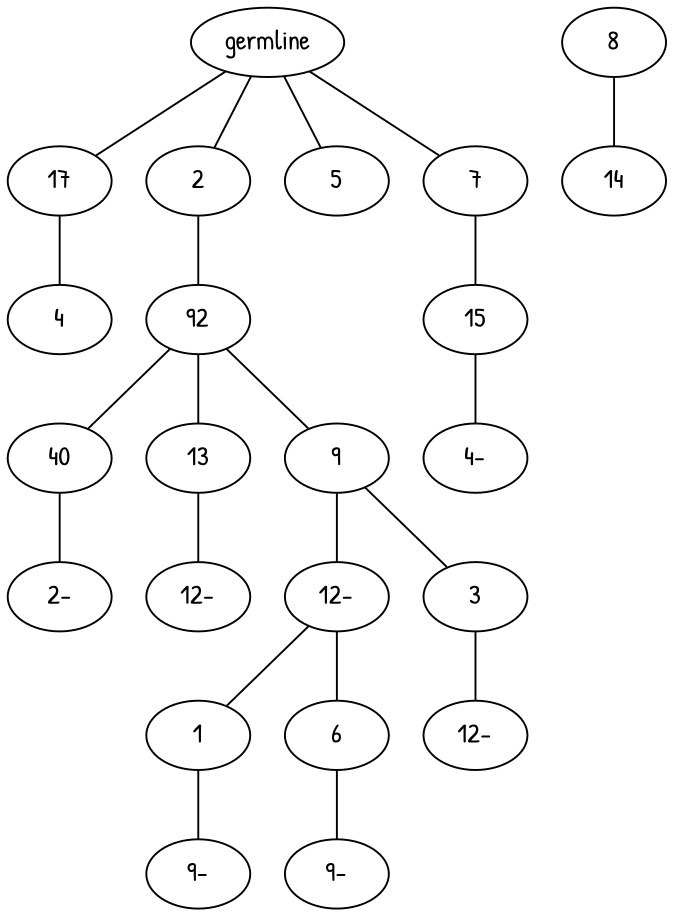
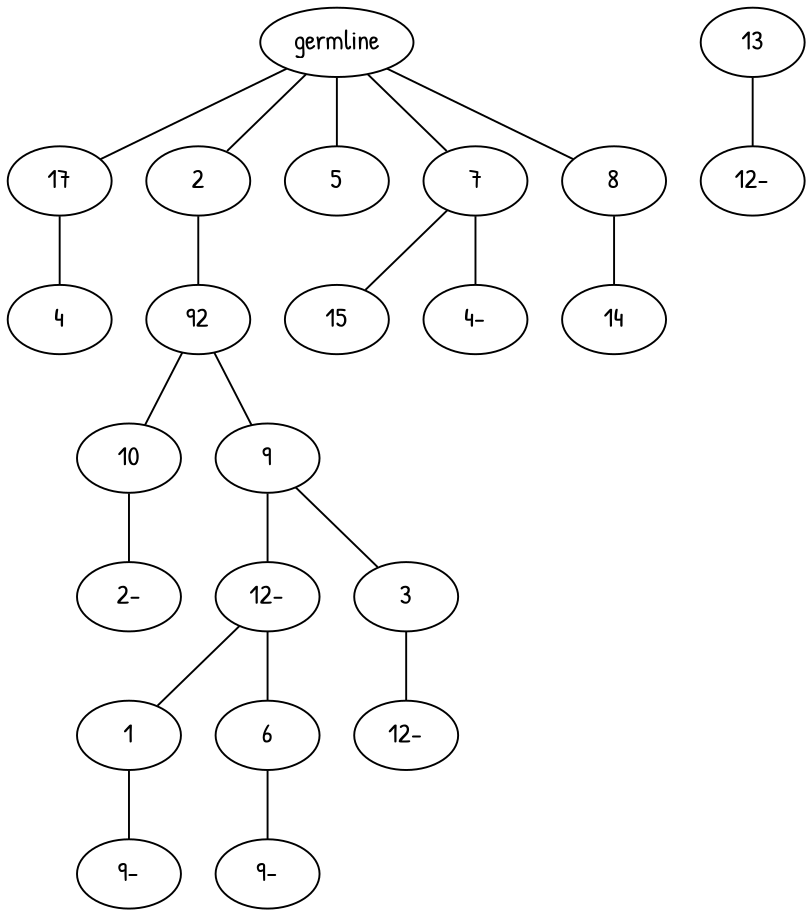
none -> (480, 114)
(198, 389) -> none
(475, 389) -> (475, 250)
(60, 458) -> (129, 458)
